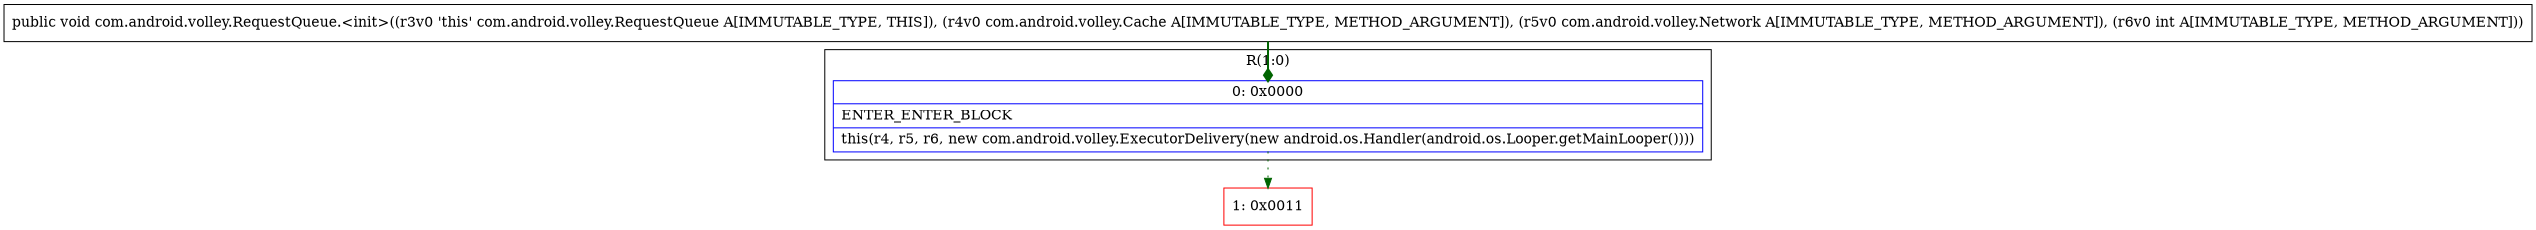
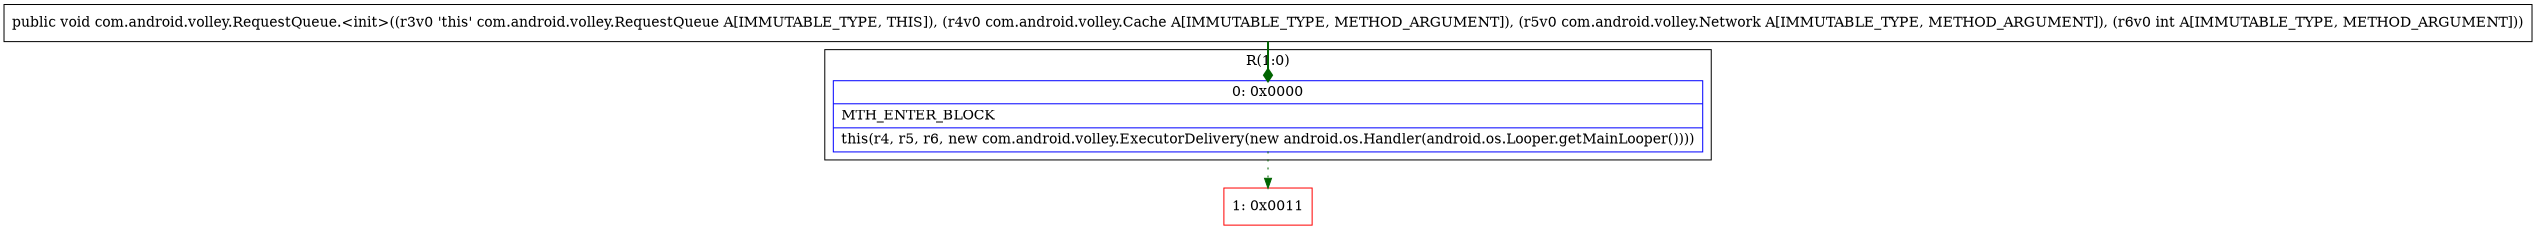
(927, 115) -> (919, 115)
